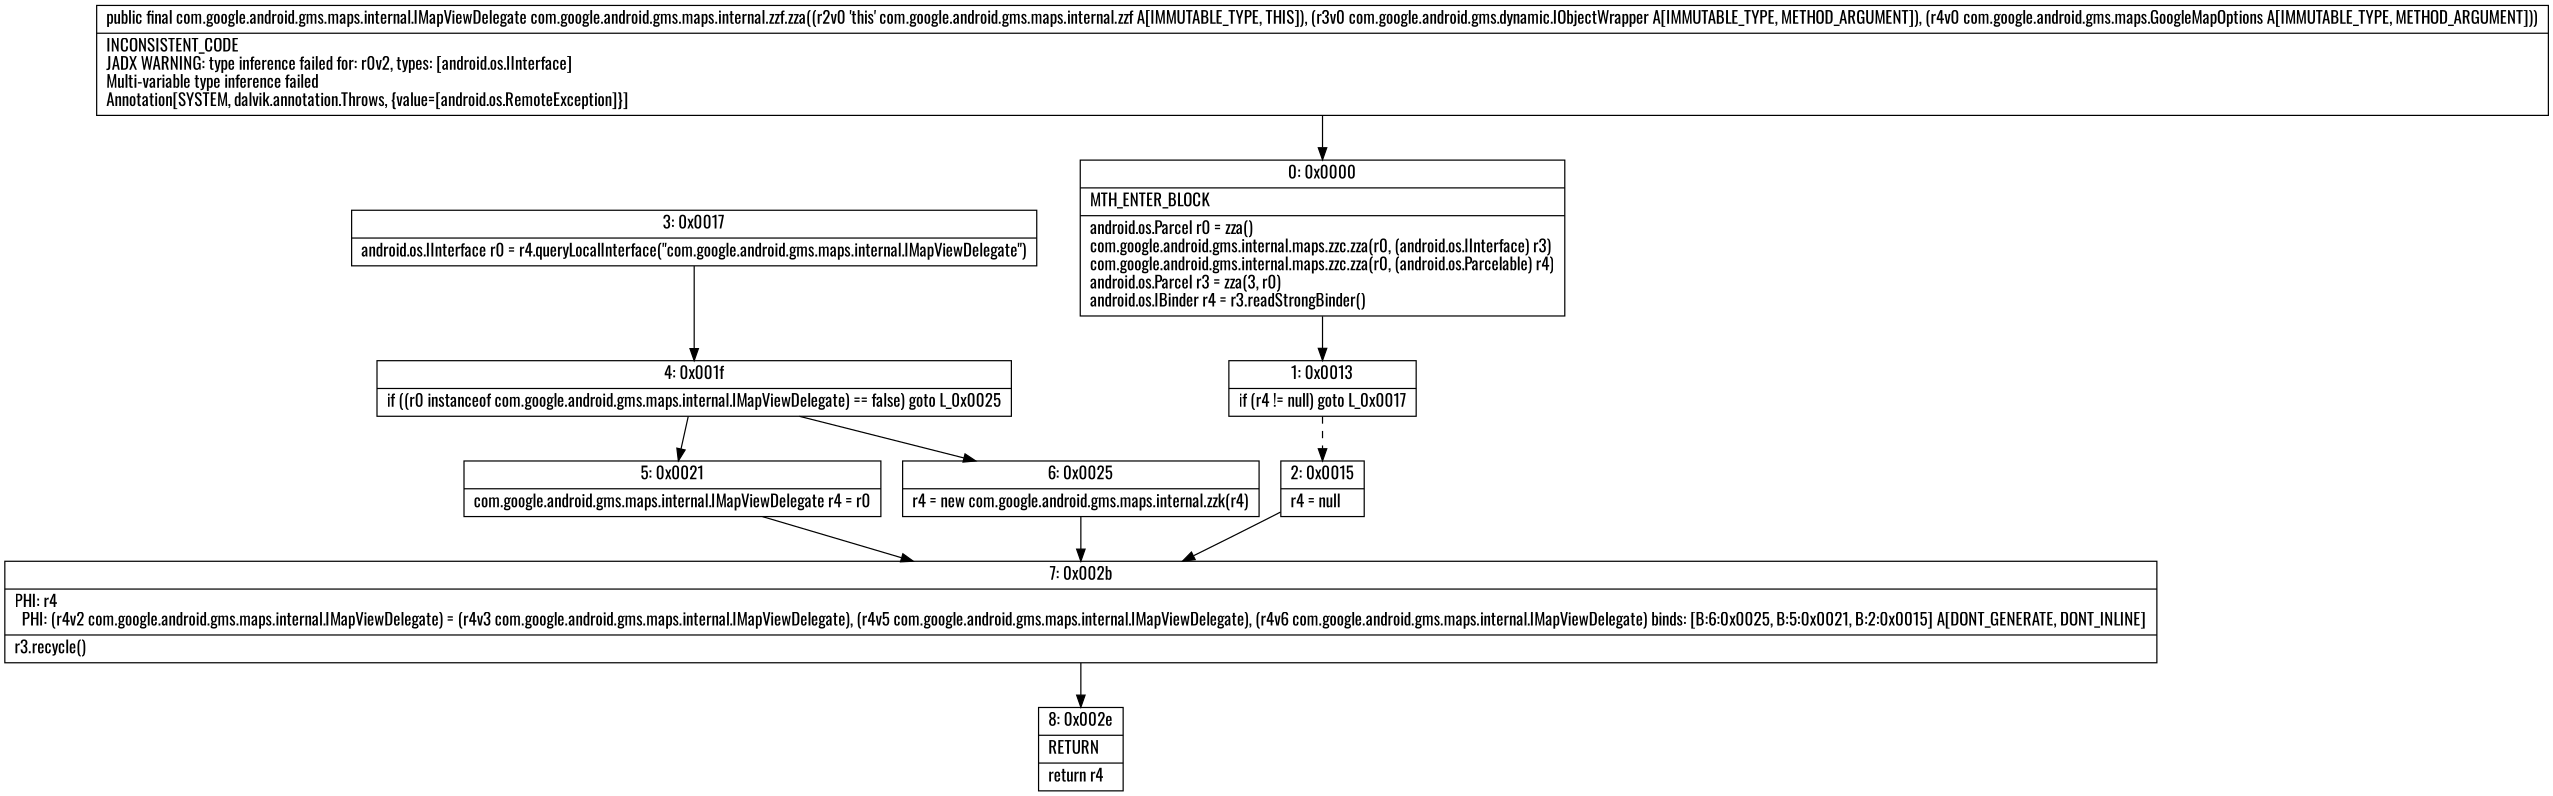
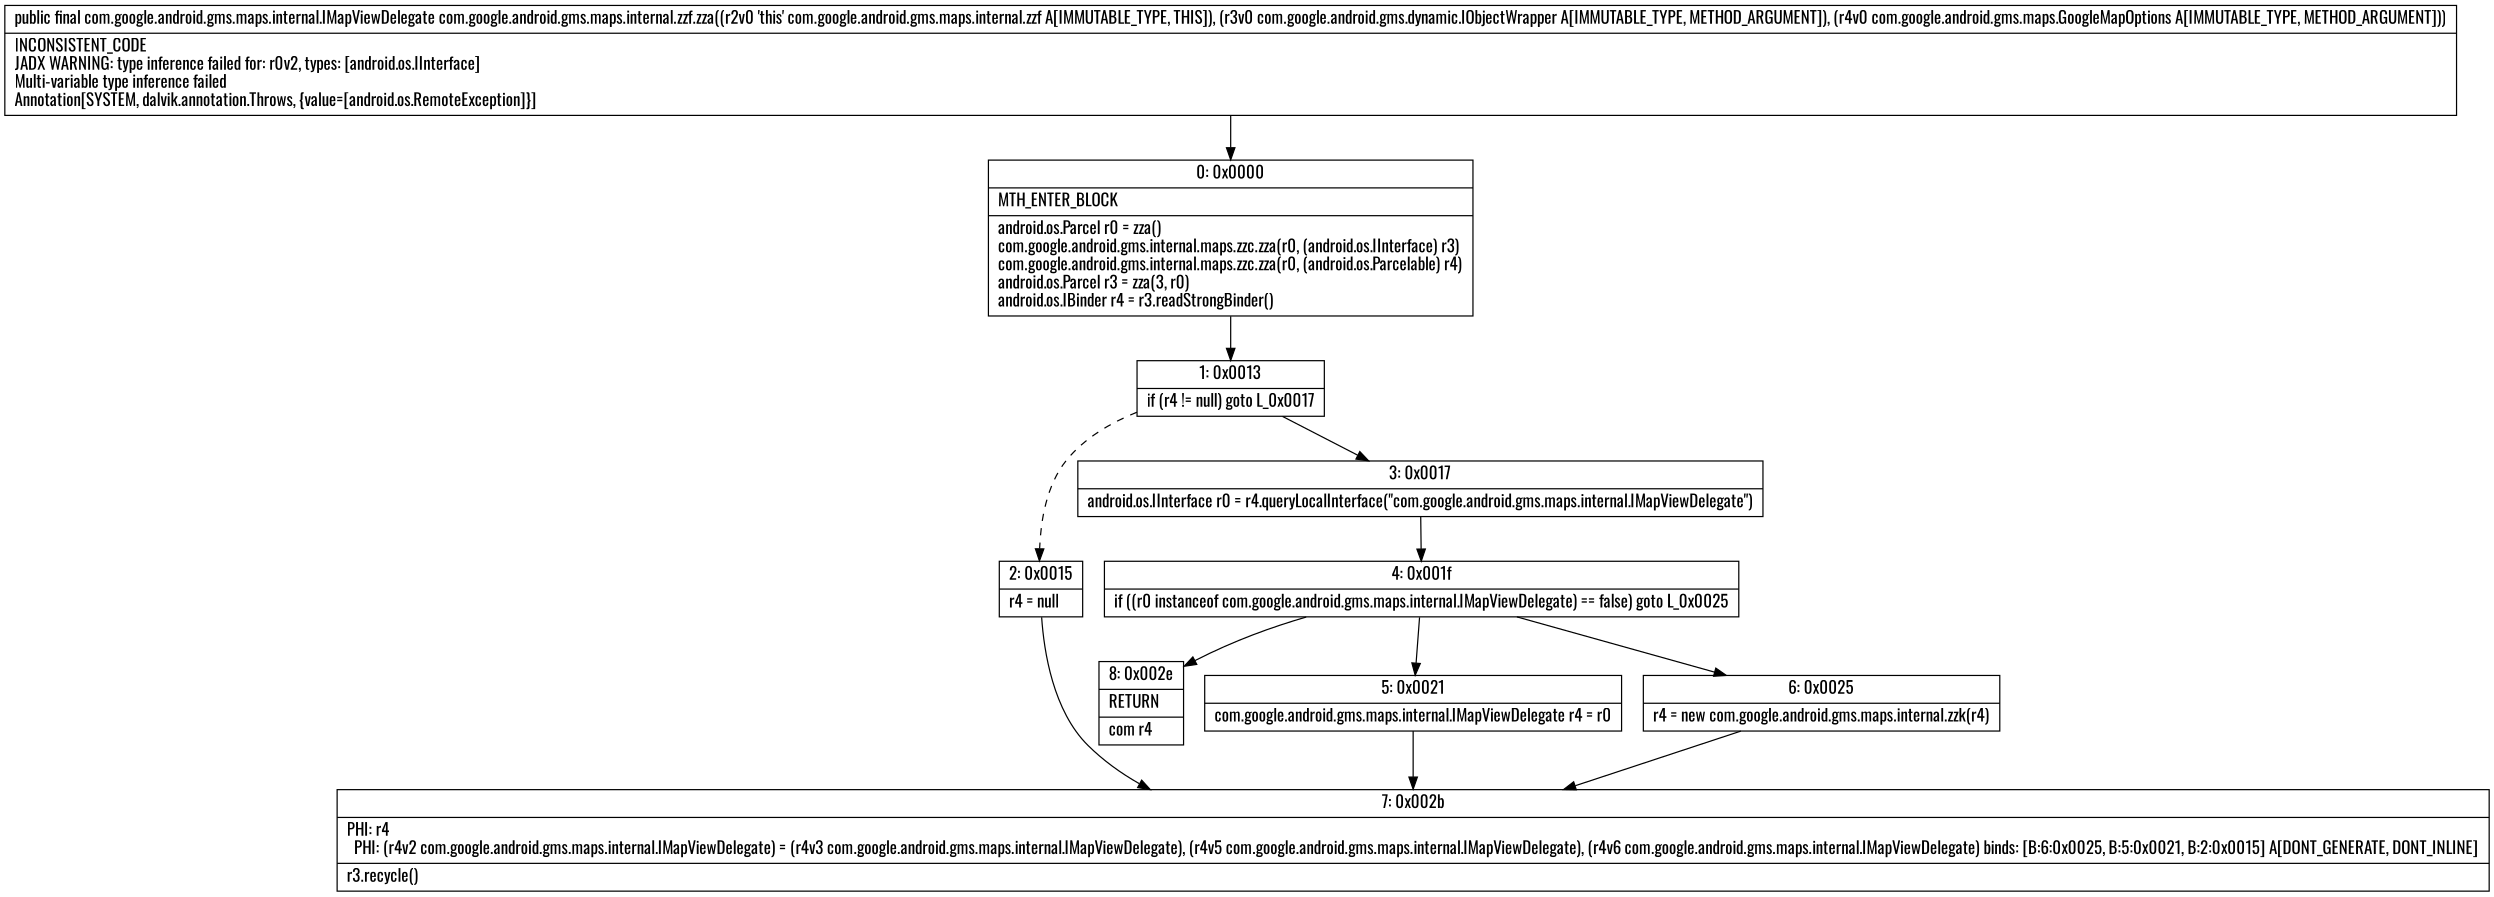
none -> (1320, 436)
(1081, 679) -> (1250, 636)
(1076, 776) -> (1131, 730)
